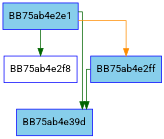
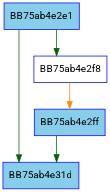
(116, 21) -> (70, 92)
(55, 122) -> (41, 176)
